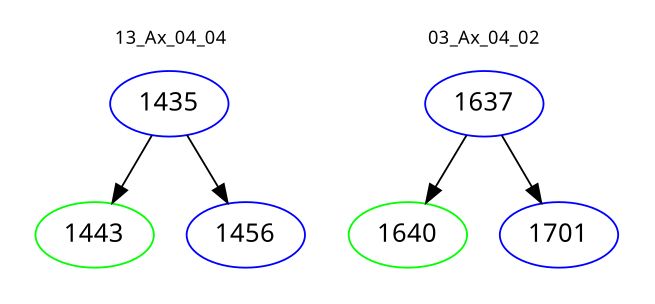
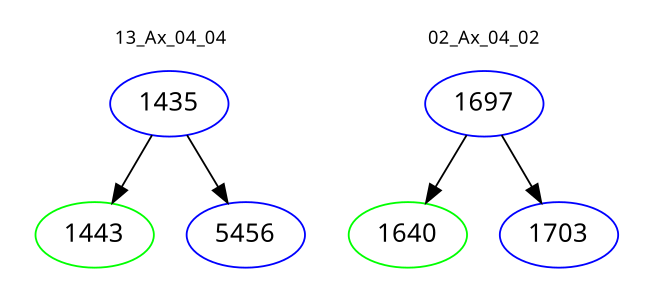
(484, 39) -> (484, 39)
(484, 104) -> (484, 104)
(246, 235) -> (246, 235)
(559, 235) -> (559, 235)
